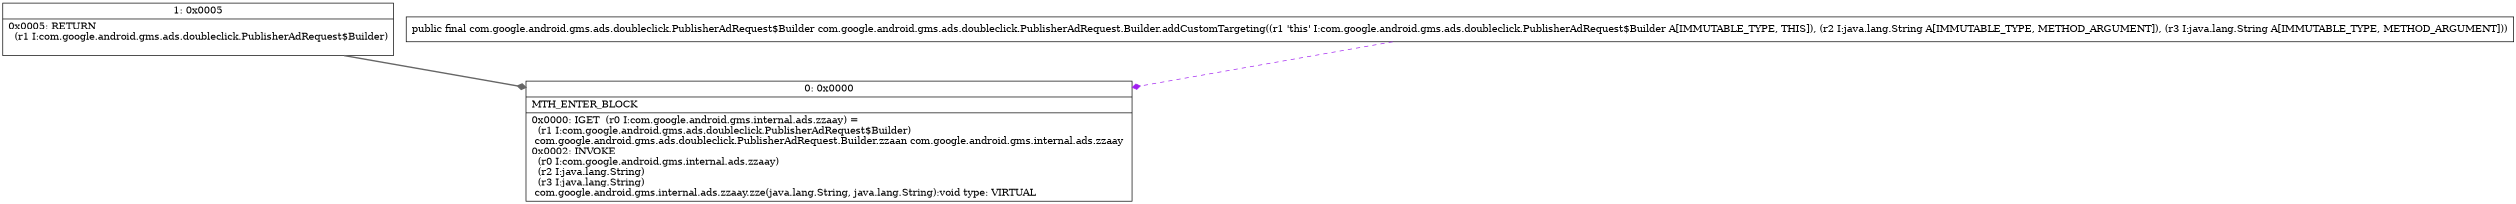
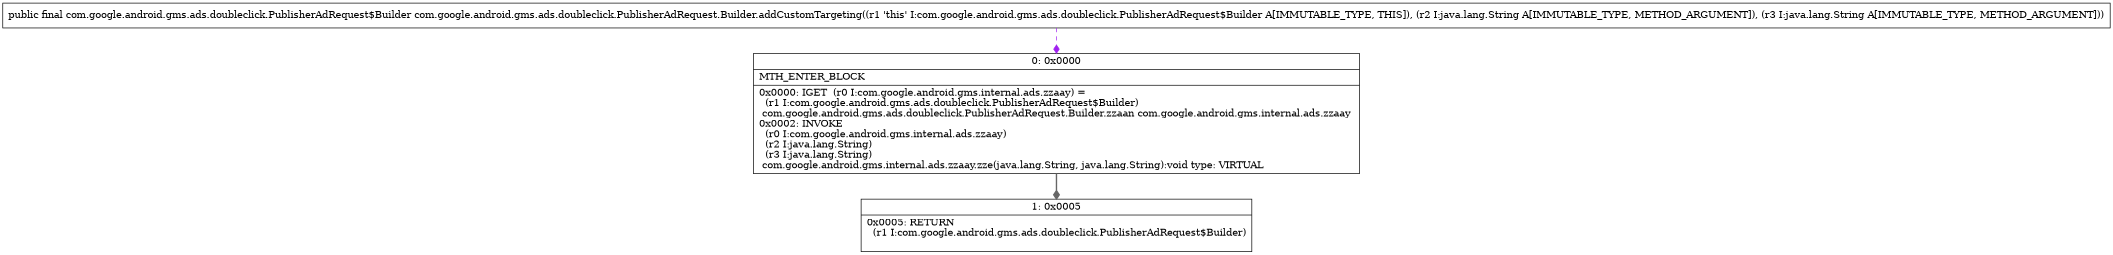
(431, 71) -> (1056, 182)
